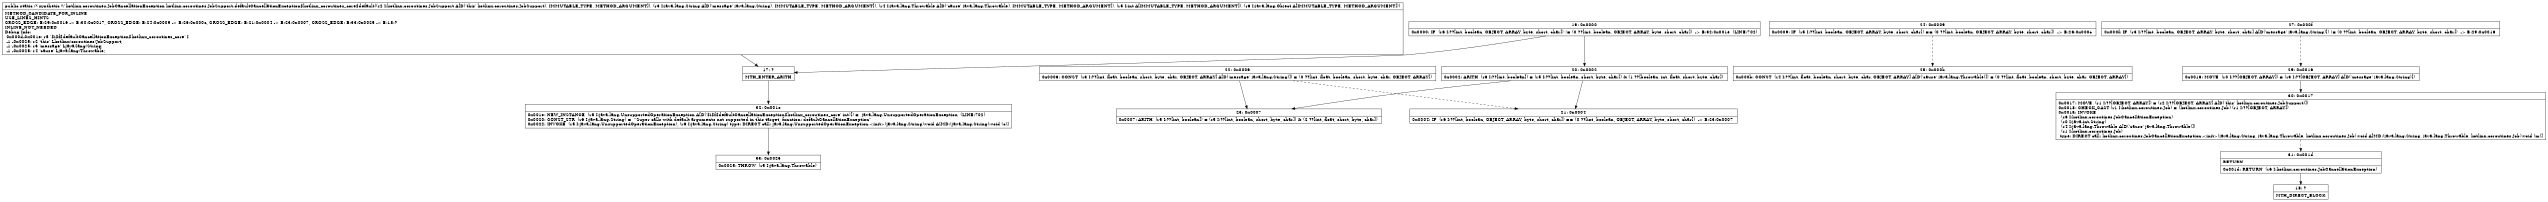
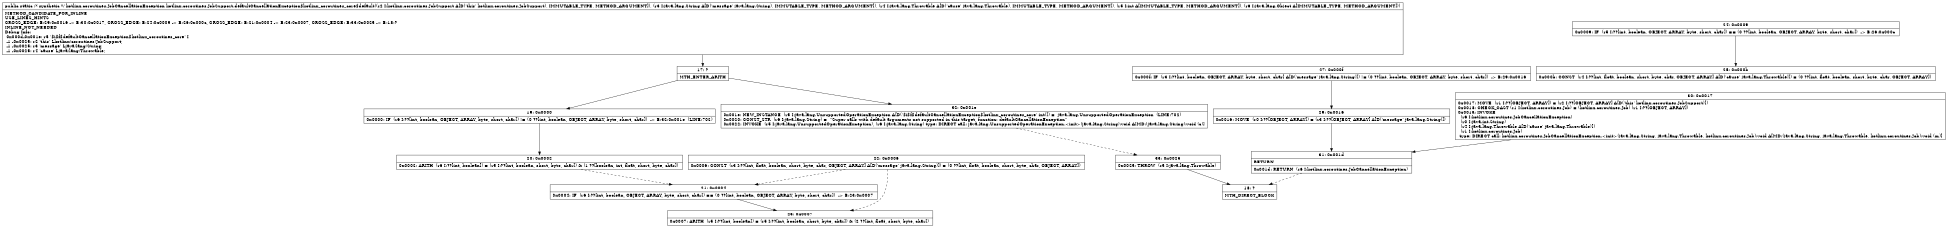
(1933, 49) -> (1736, 49)
(2301, 49) -> (1332, 93)
(1172, 62) -> (623, 94)
(2301, 85) -> (1332, 136)
(1408, 92) -> (755, 205)
(1243, 93) -> (881, 198)
(1579, 93) -> (625, 177)
(768, 140) -> (1075, 141)
(2301, 144) -> (1463, 146)
none -> (1207, 177)
(2301, 177) -> (1287, 178)
